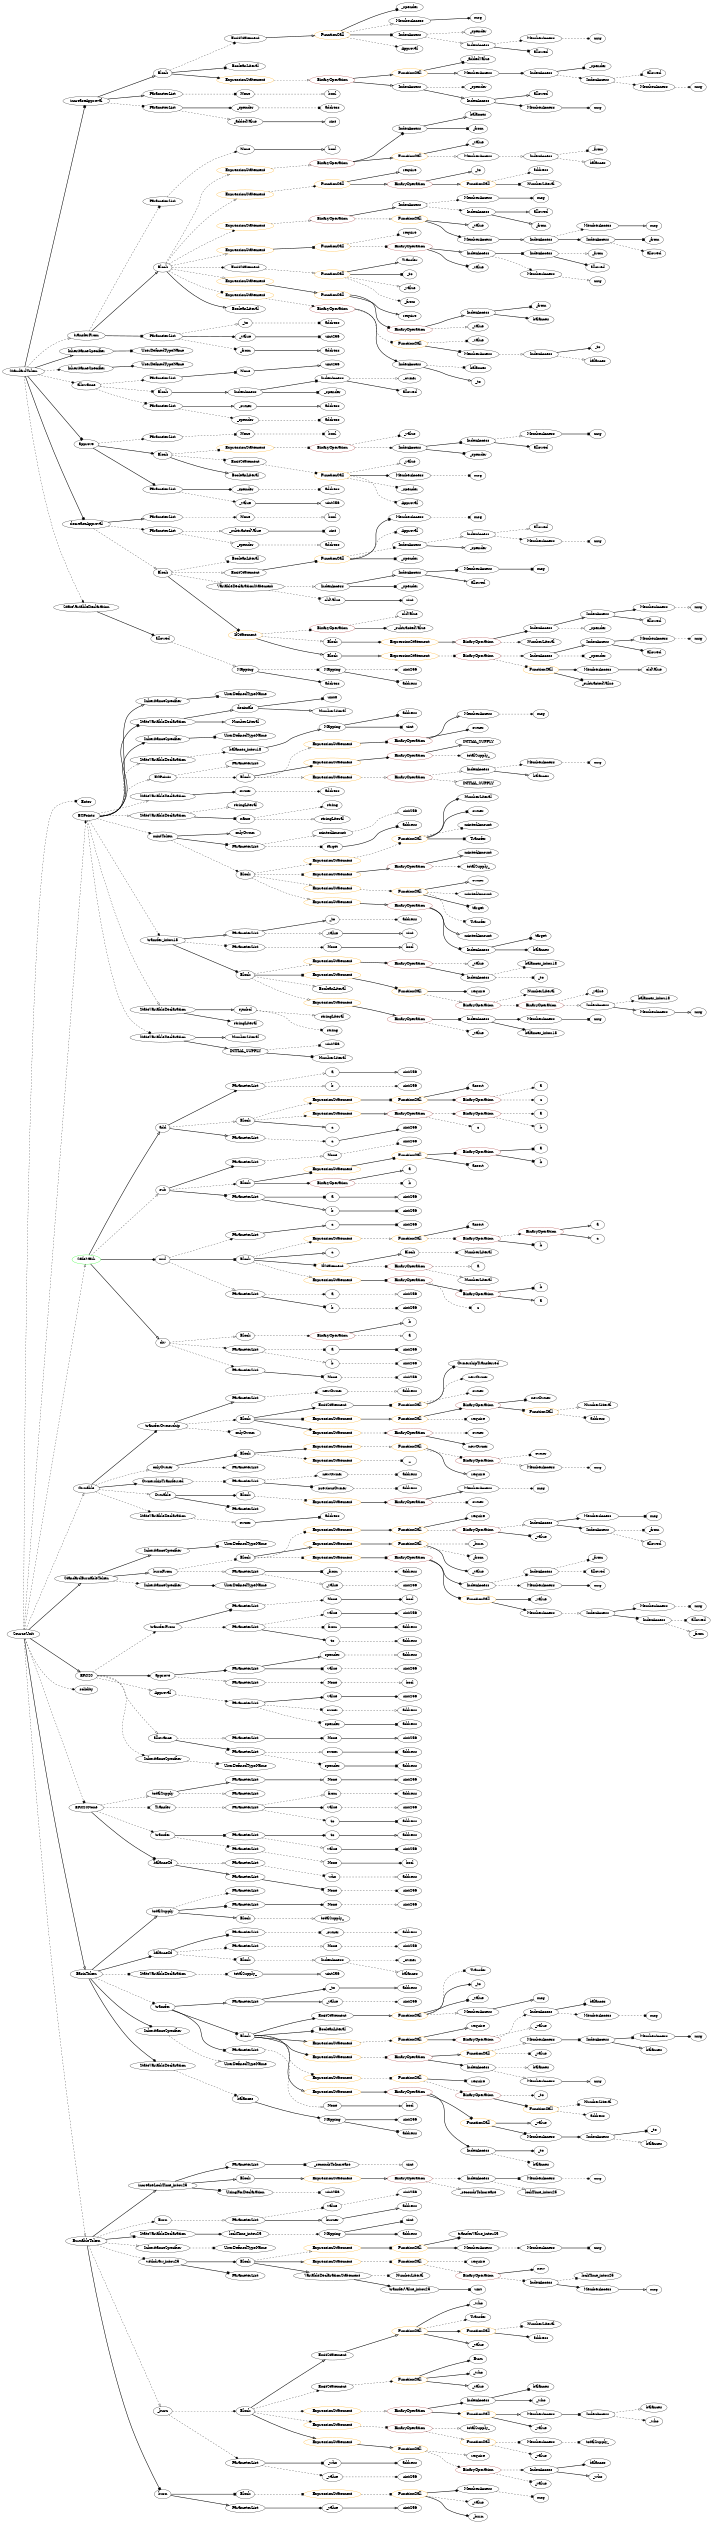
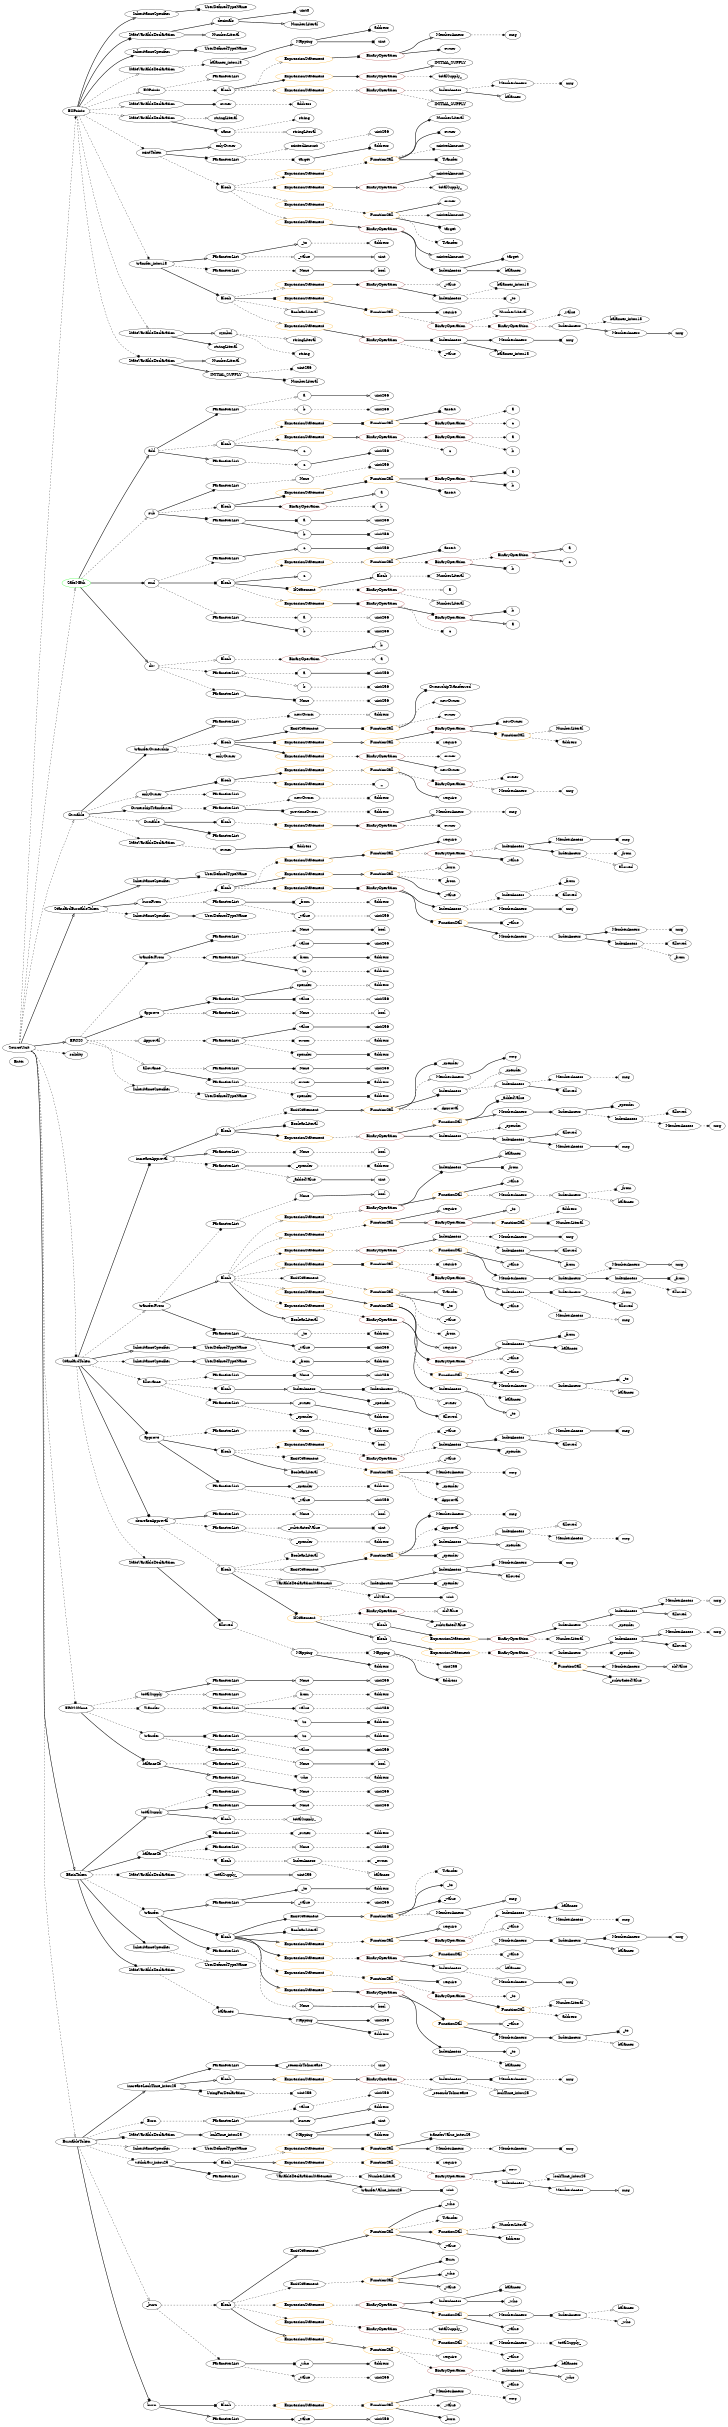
(28, 1207) -> (69, 1199)
